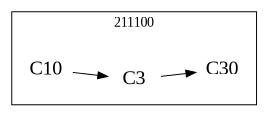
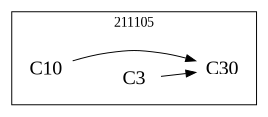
(134, 23) -> (134, 23)
(85, 74) -> (129, 51)
